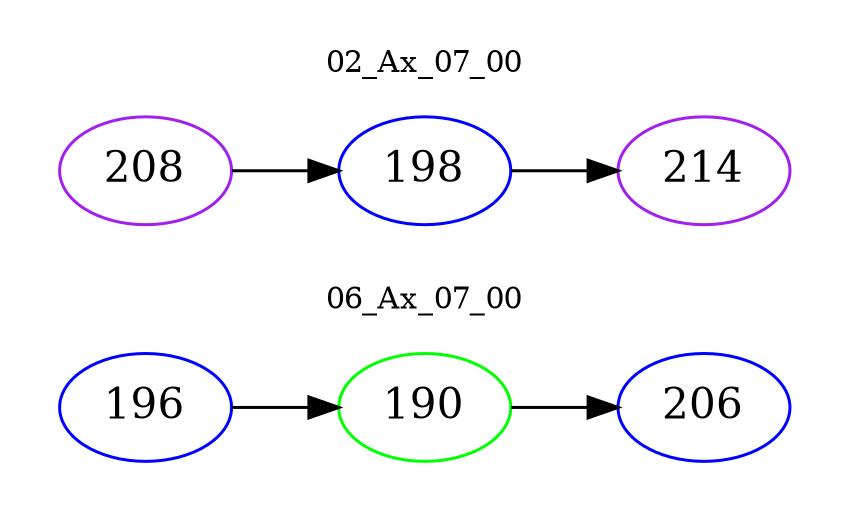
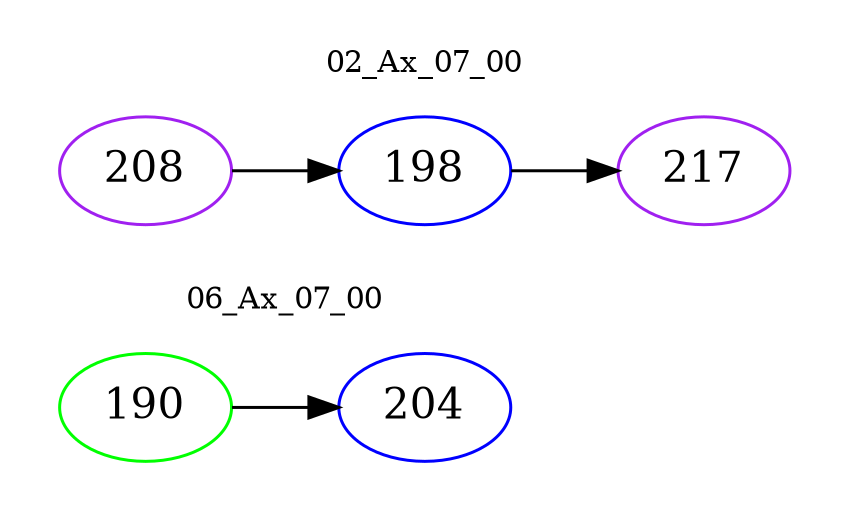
(704, 171) -> (704, 171)
(146, 407) -> none
(704, 407) -> (425, 407)
